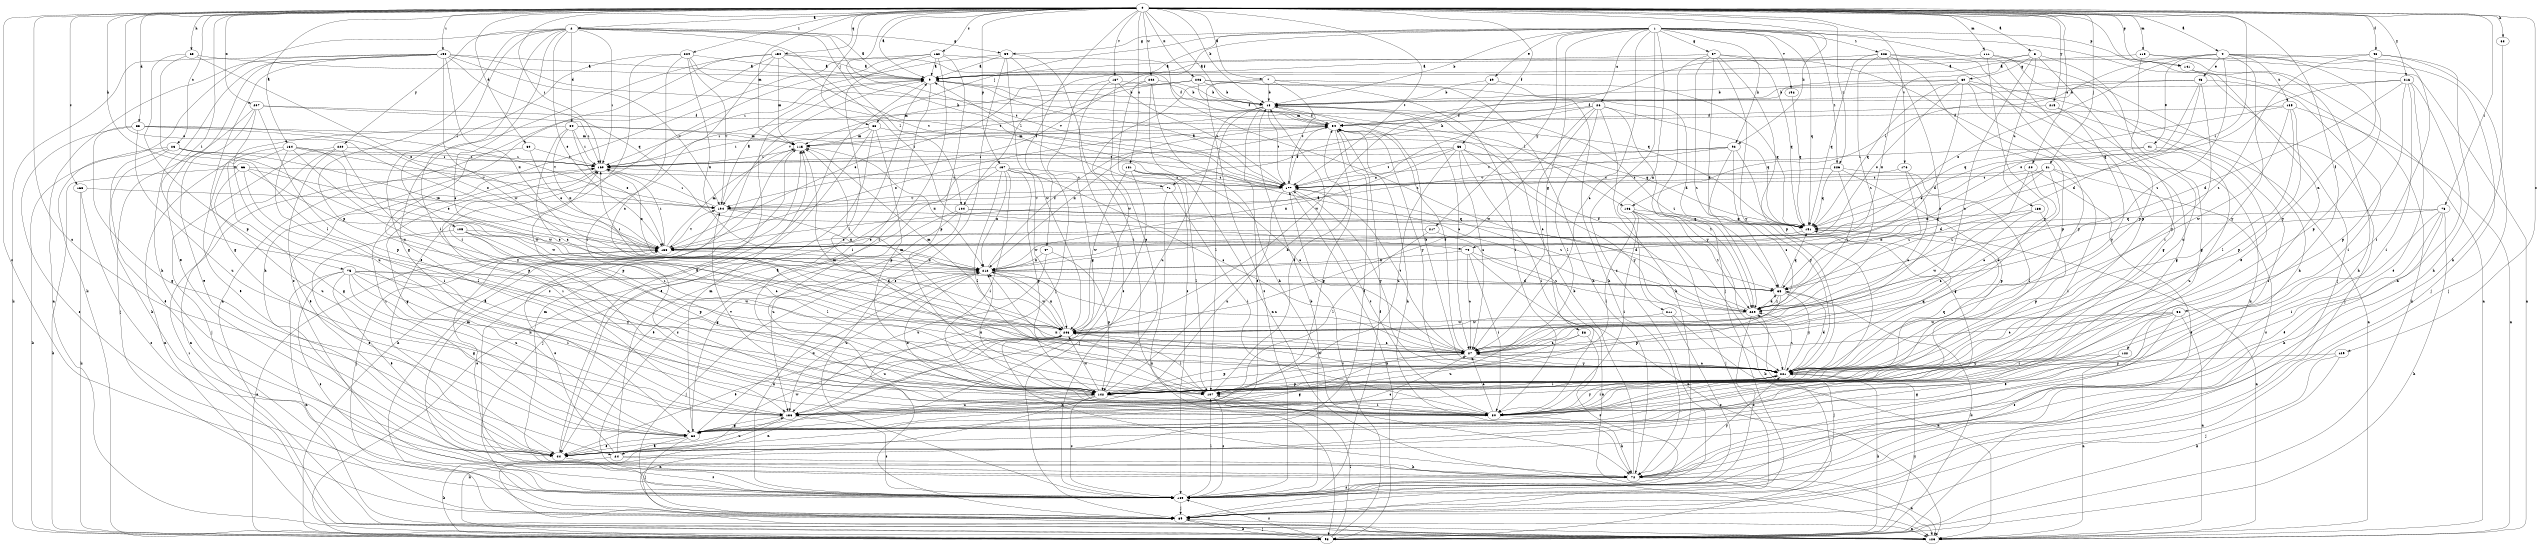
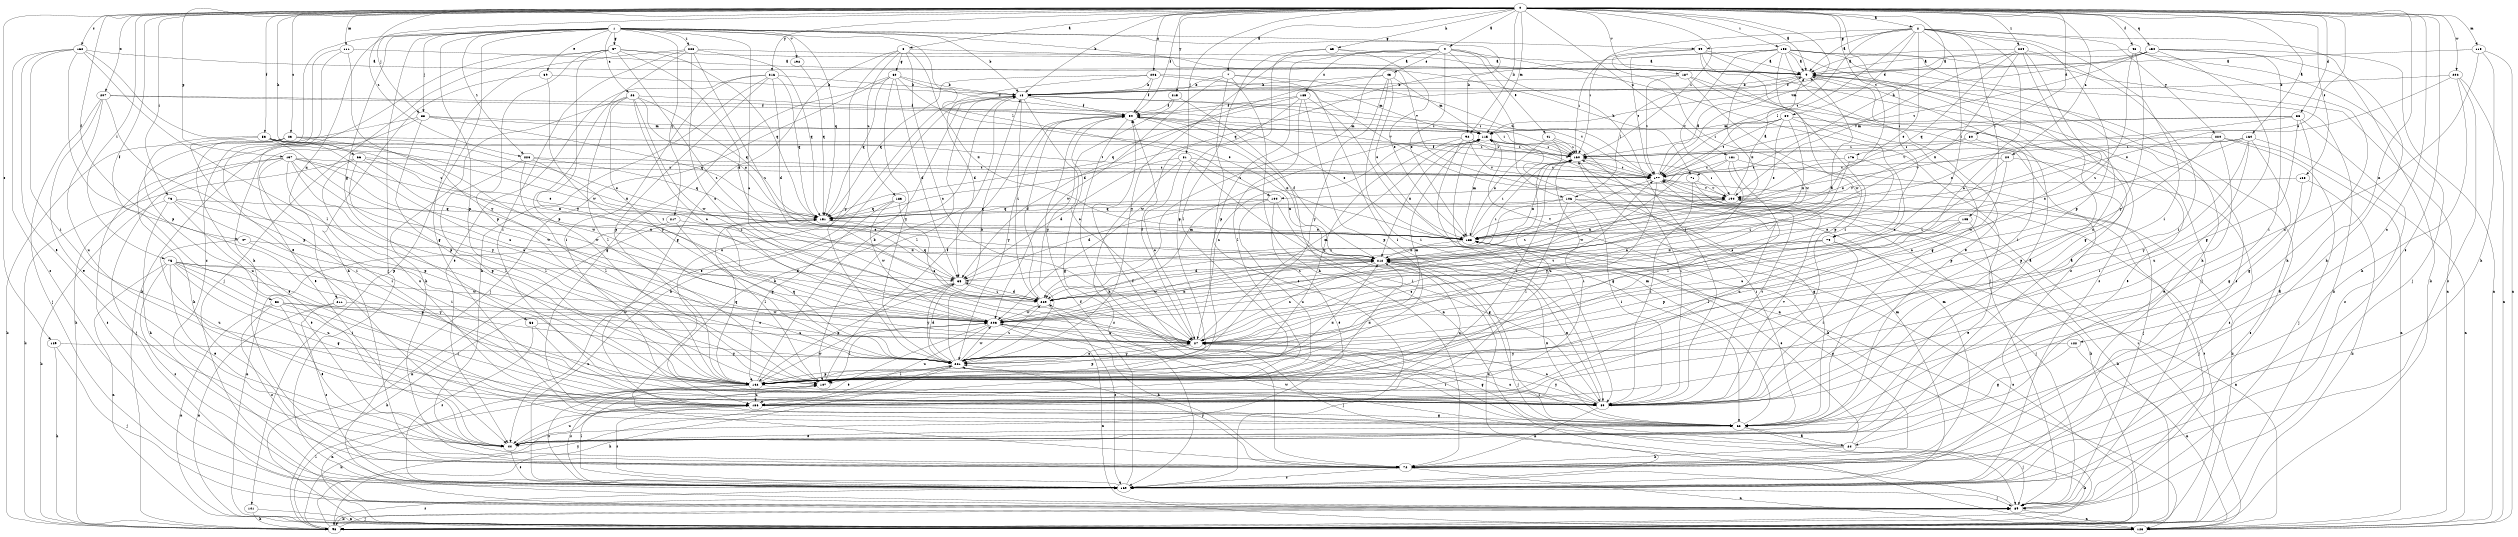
(1679, 10) -> none
(2503, 41) -> none
